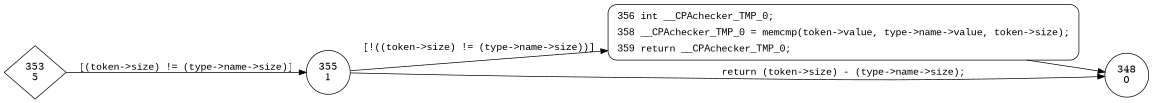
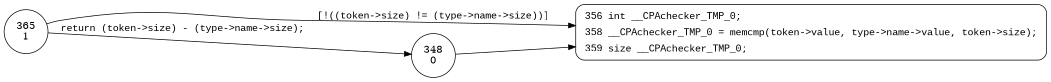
(716, 48) -> (678, 48)
(1062, 66) -> (512, 51)
(35, 72) -> none
(328, 72) -> (26, 32)
